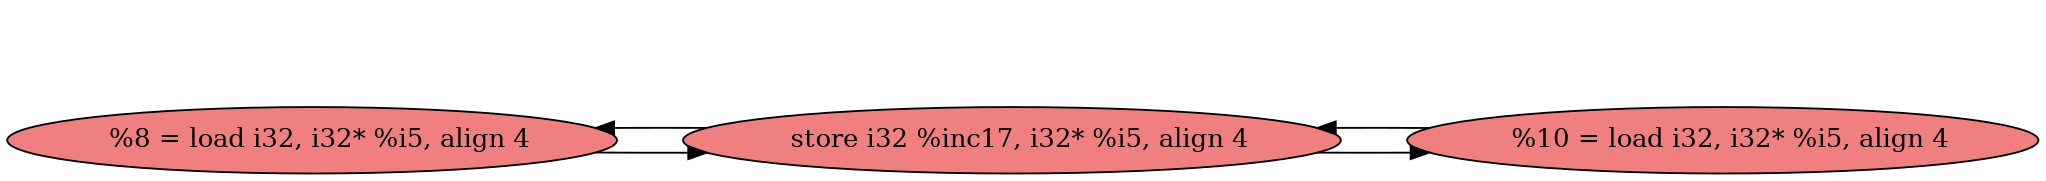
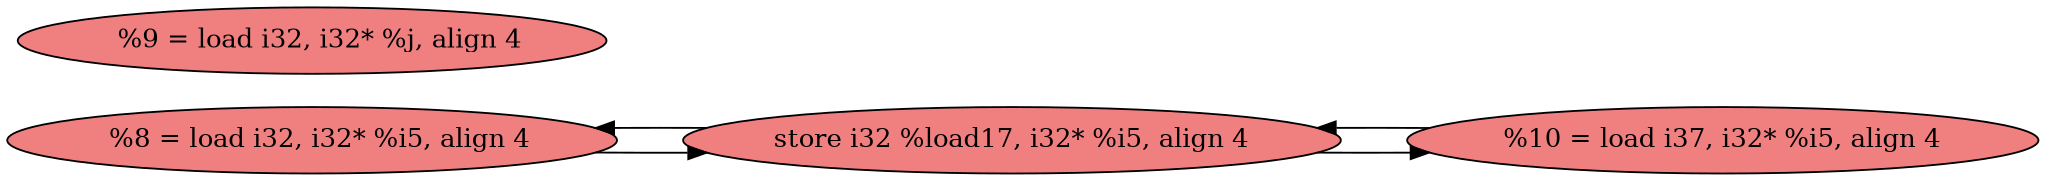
none -> (312, 41)
(1012, 140) -> (1012, 140)
(1723, 140) -> (1723, 140)
